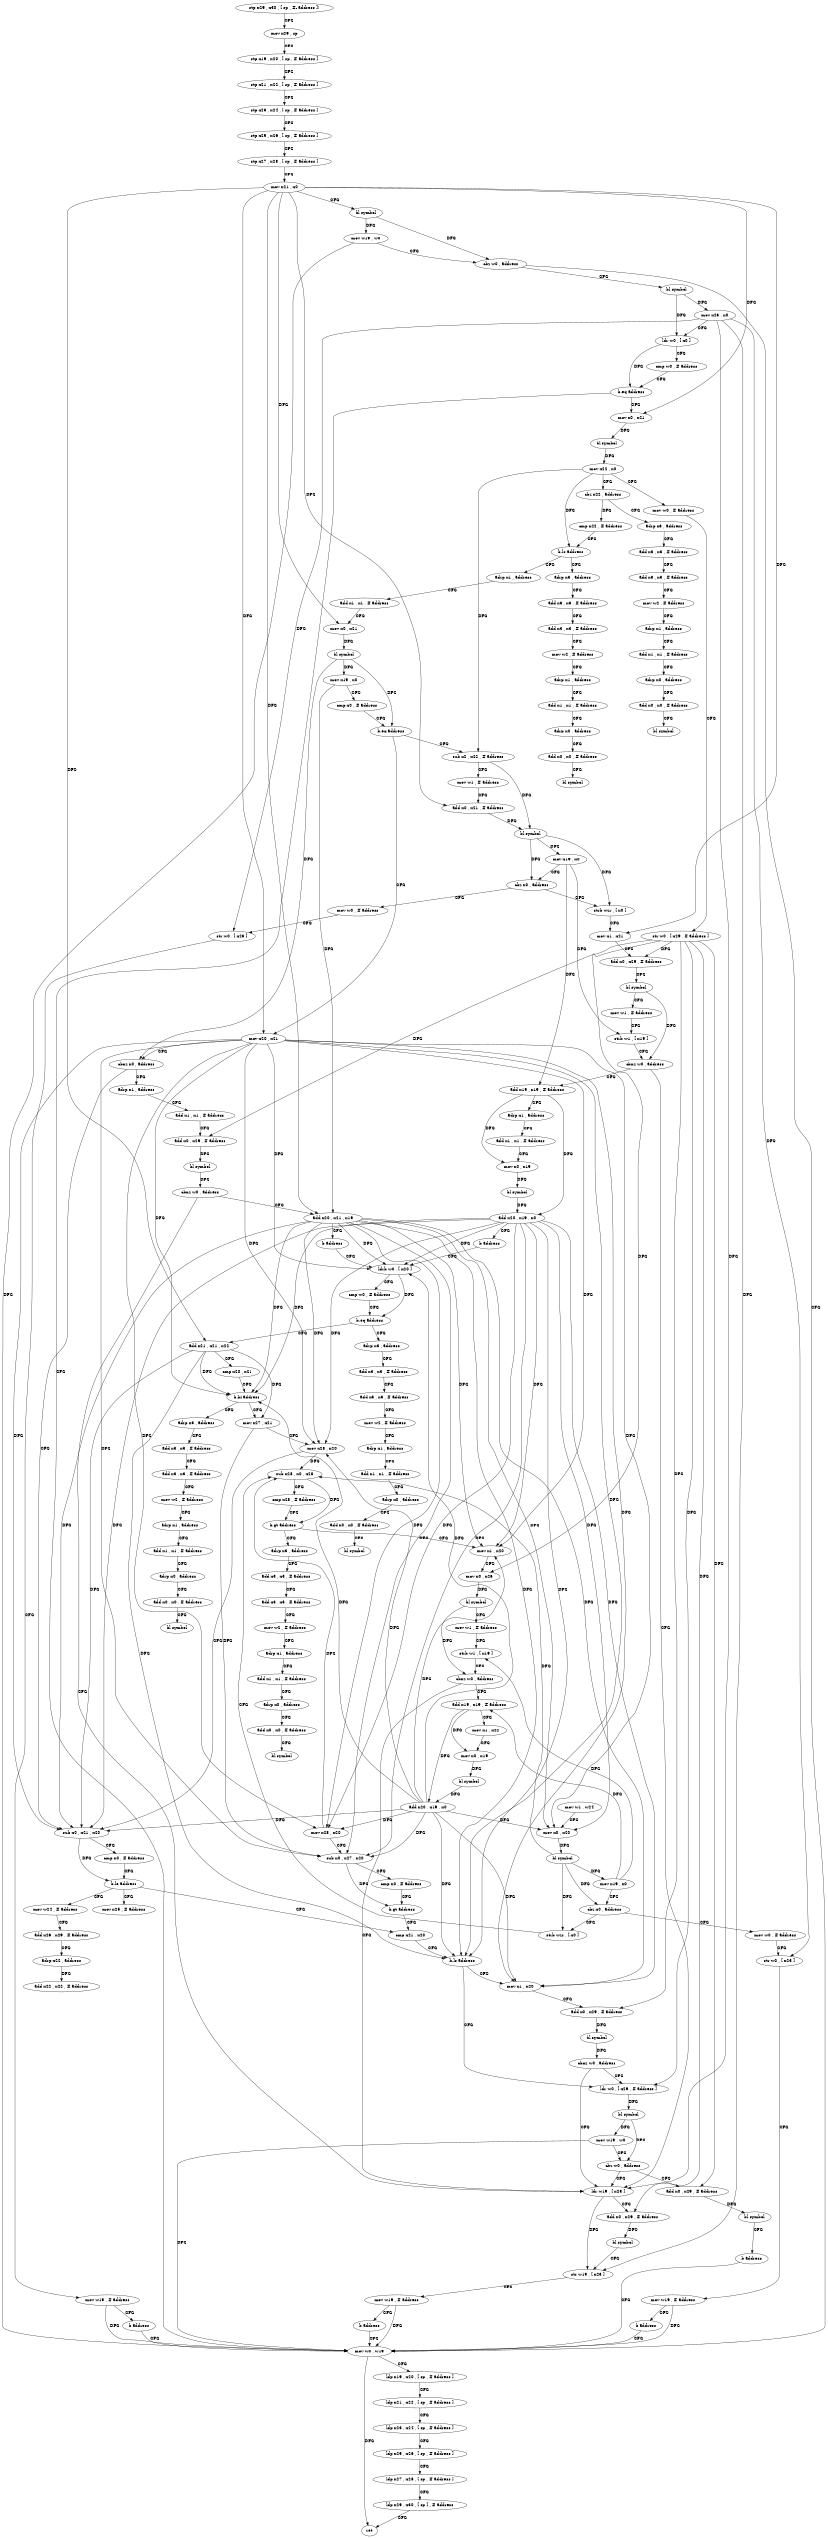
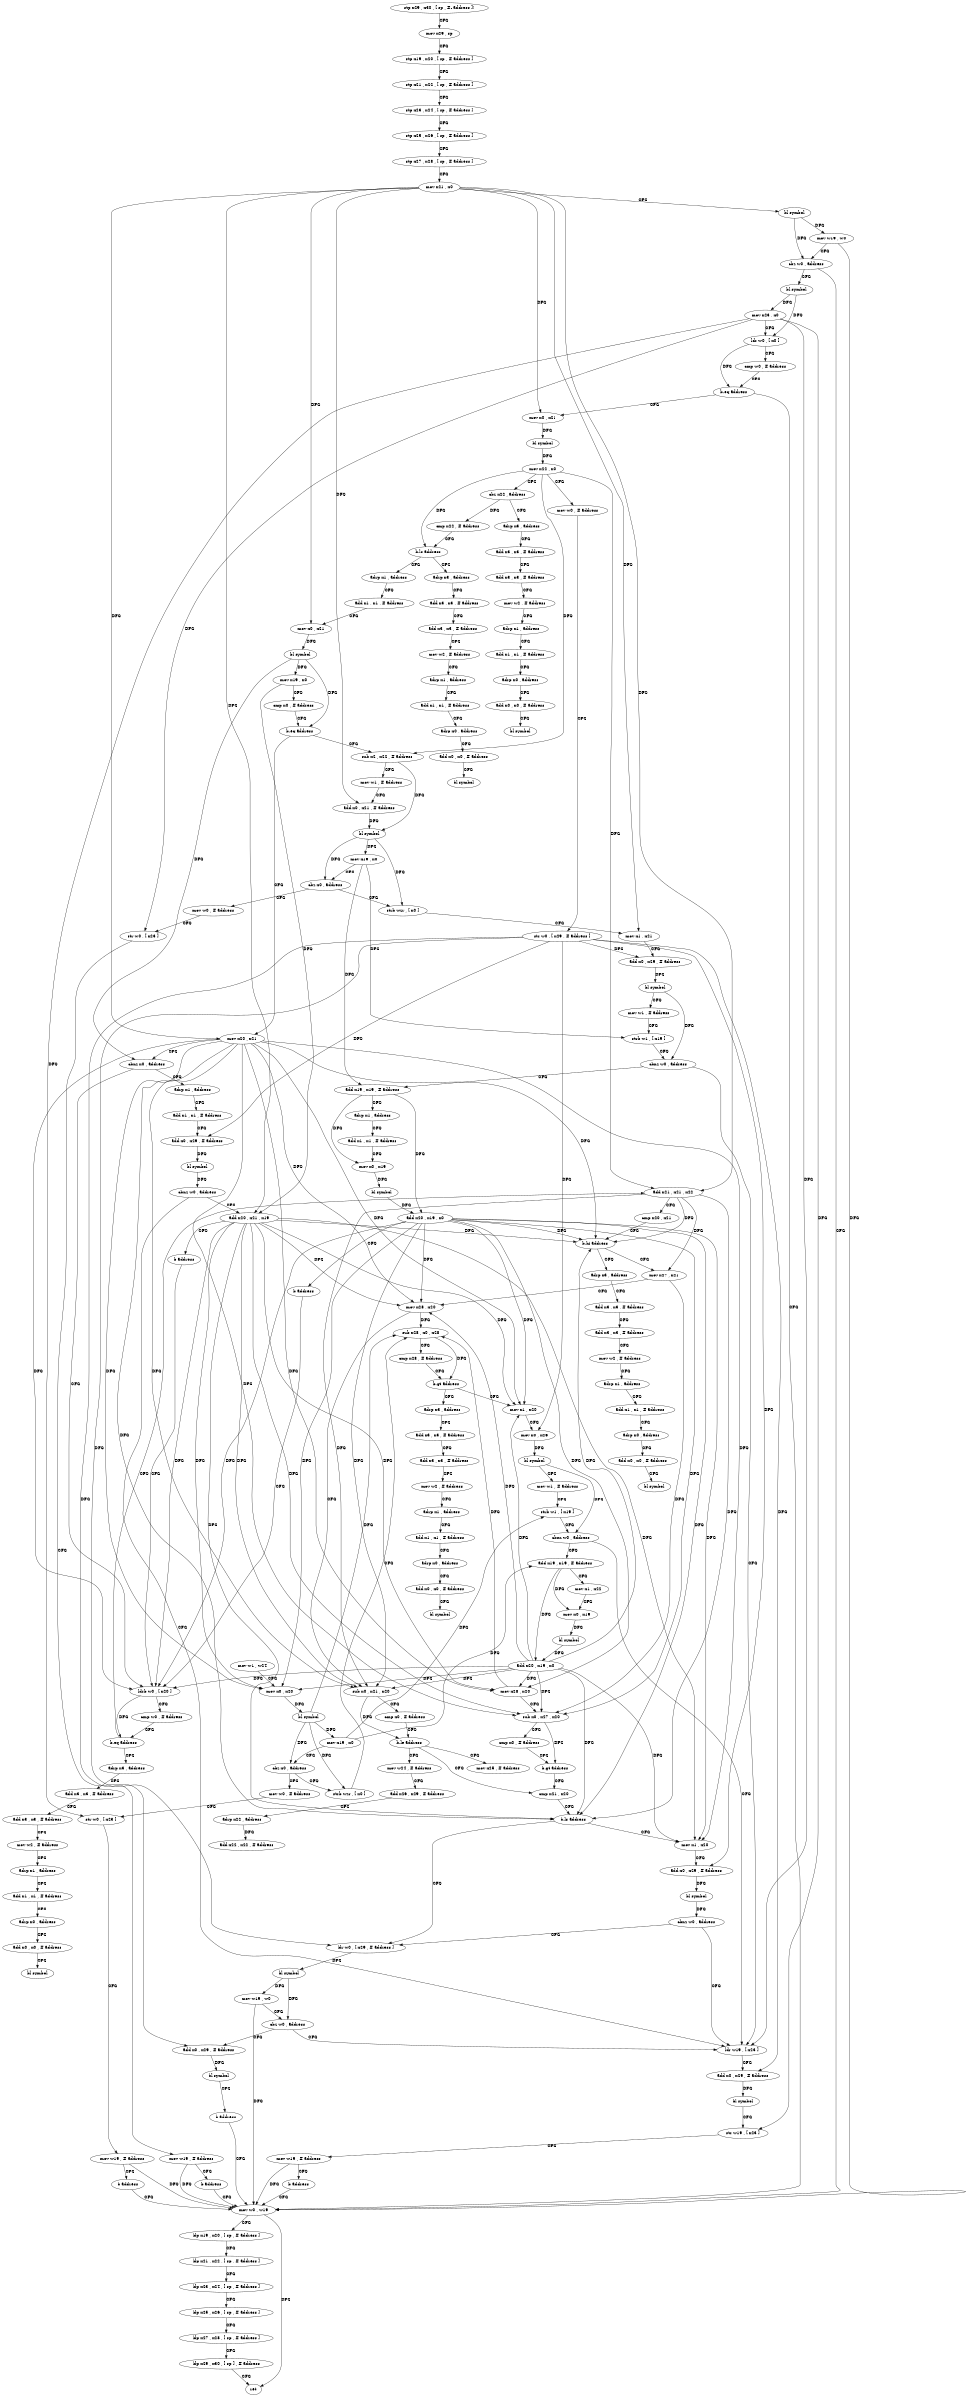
none -> (611, 825)
(41, 1442) -> (71, 1376)
(589, 2230) -> none
